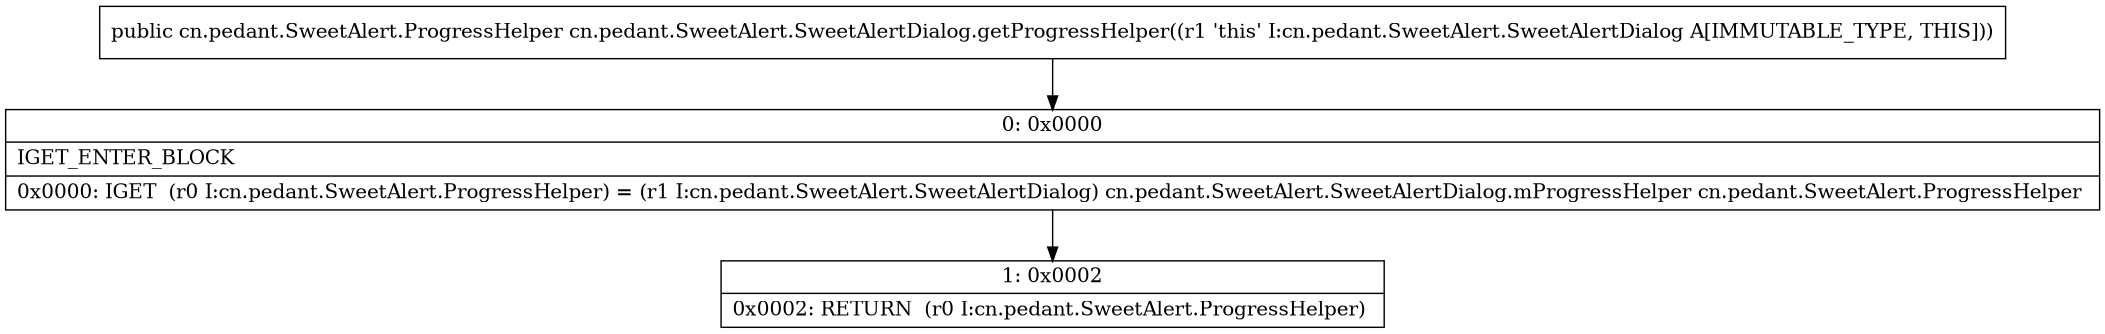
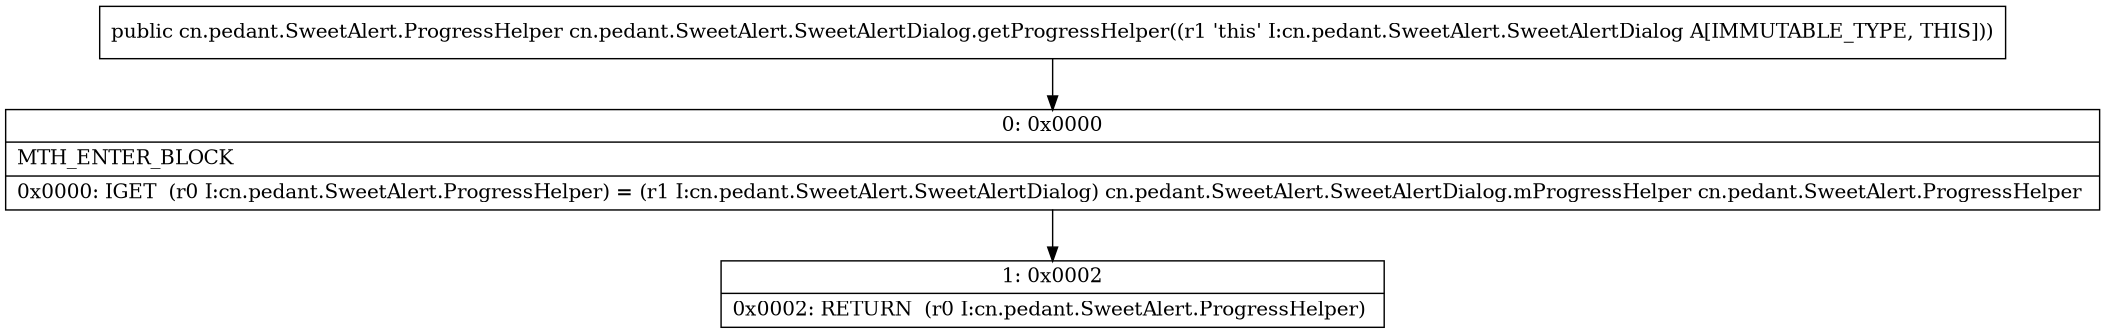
(126, 158) -> (126, 158)
